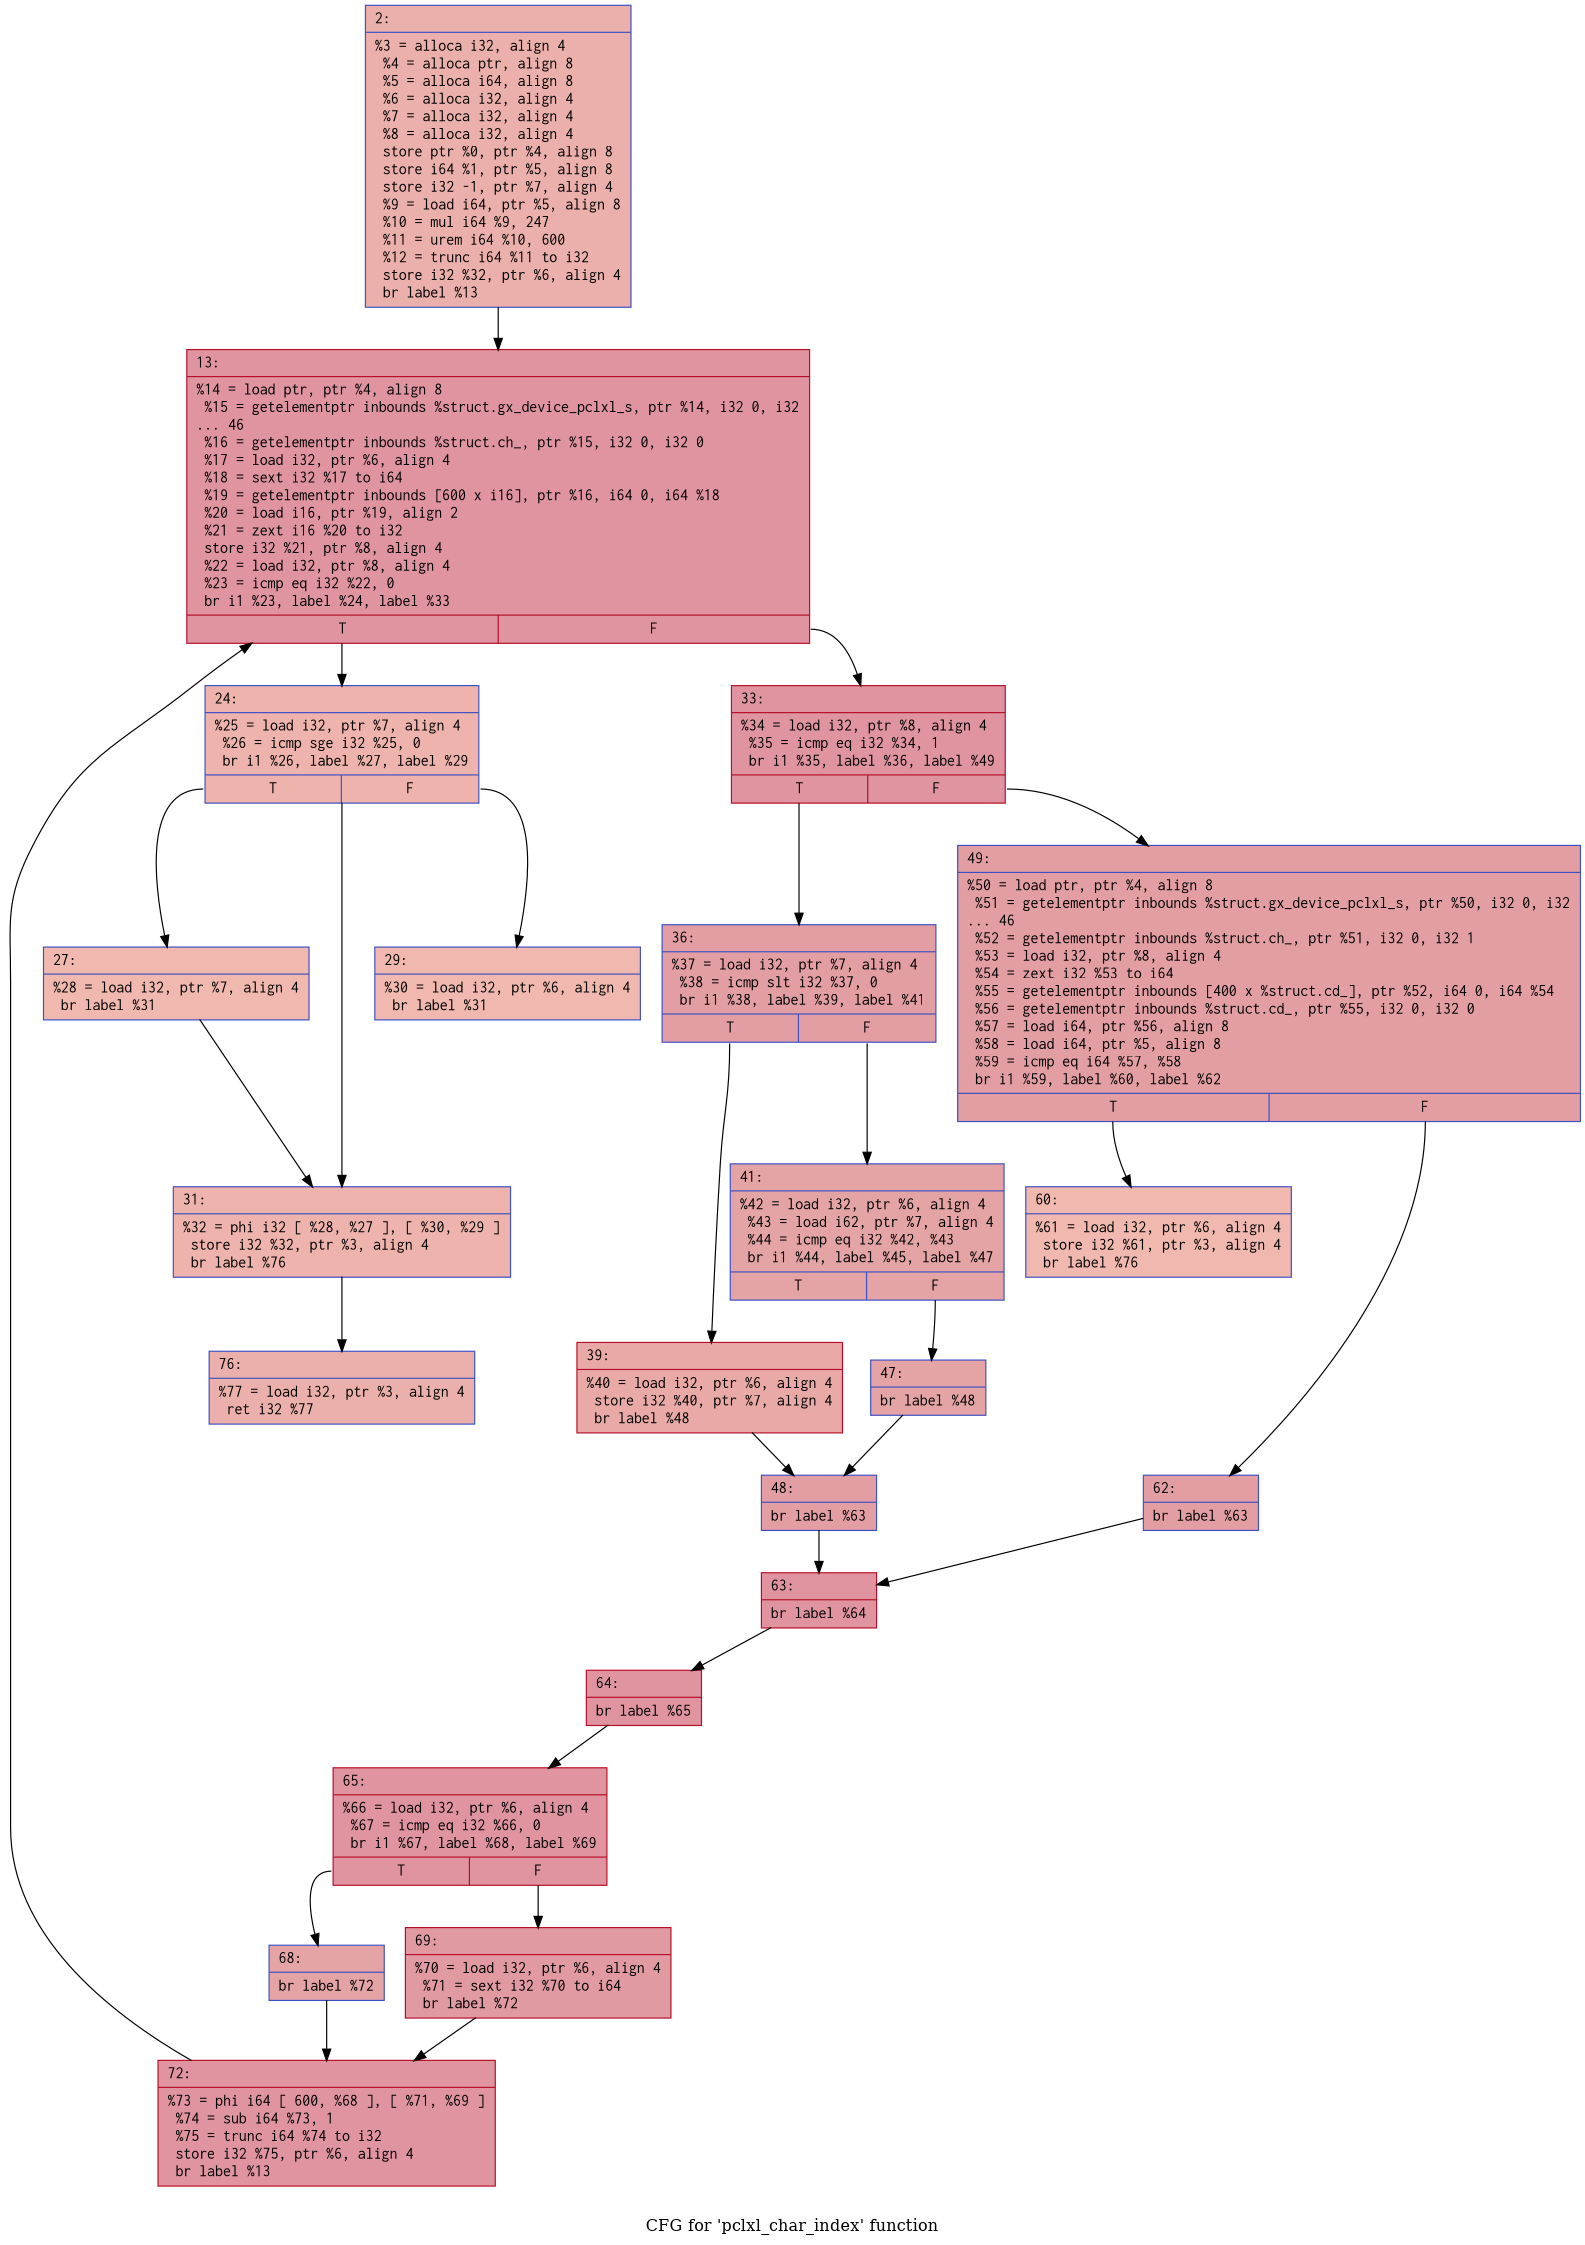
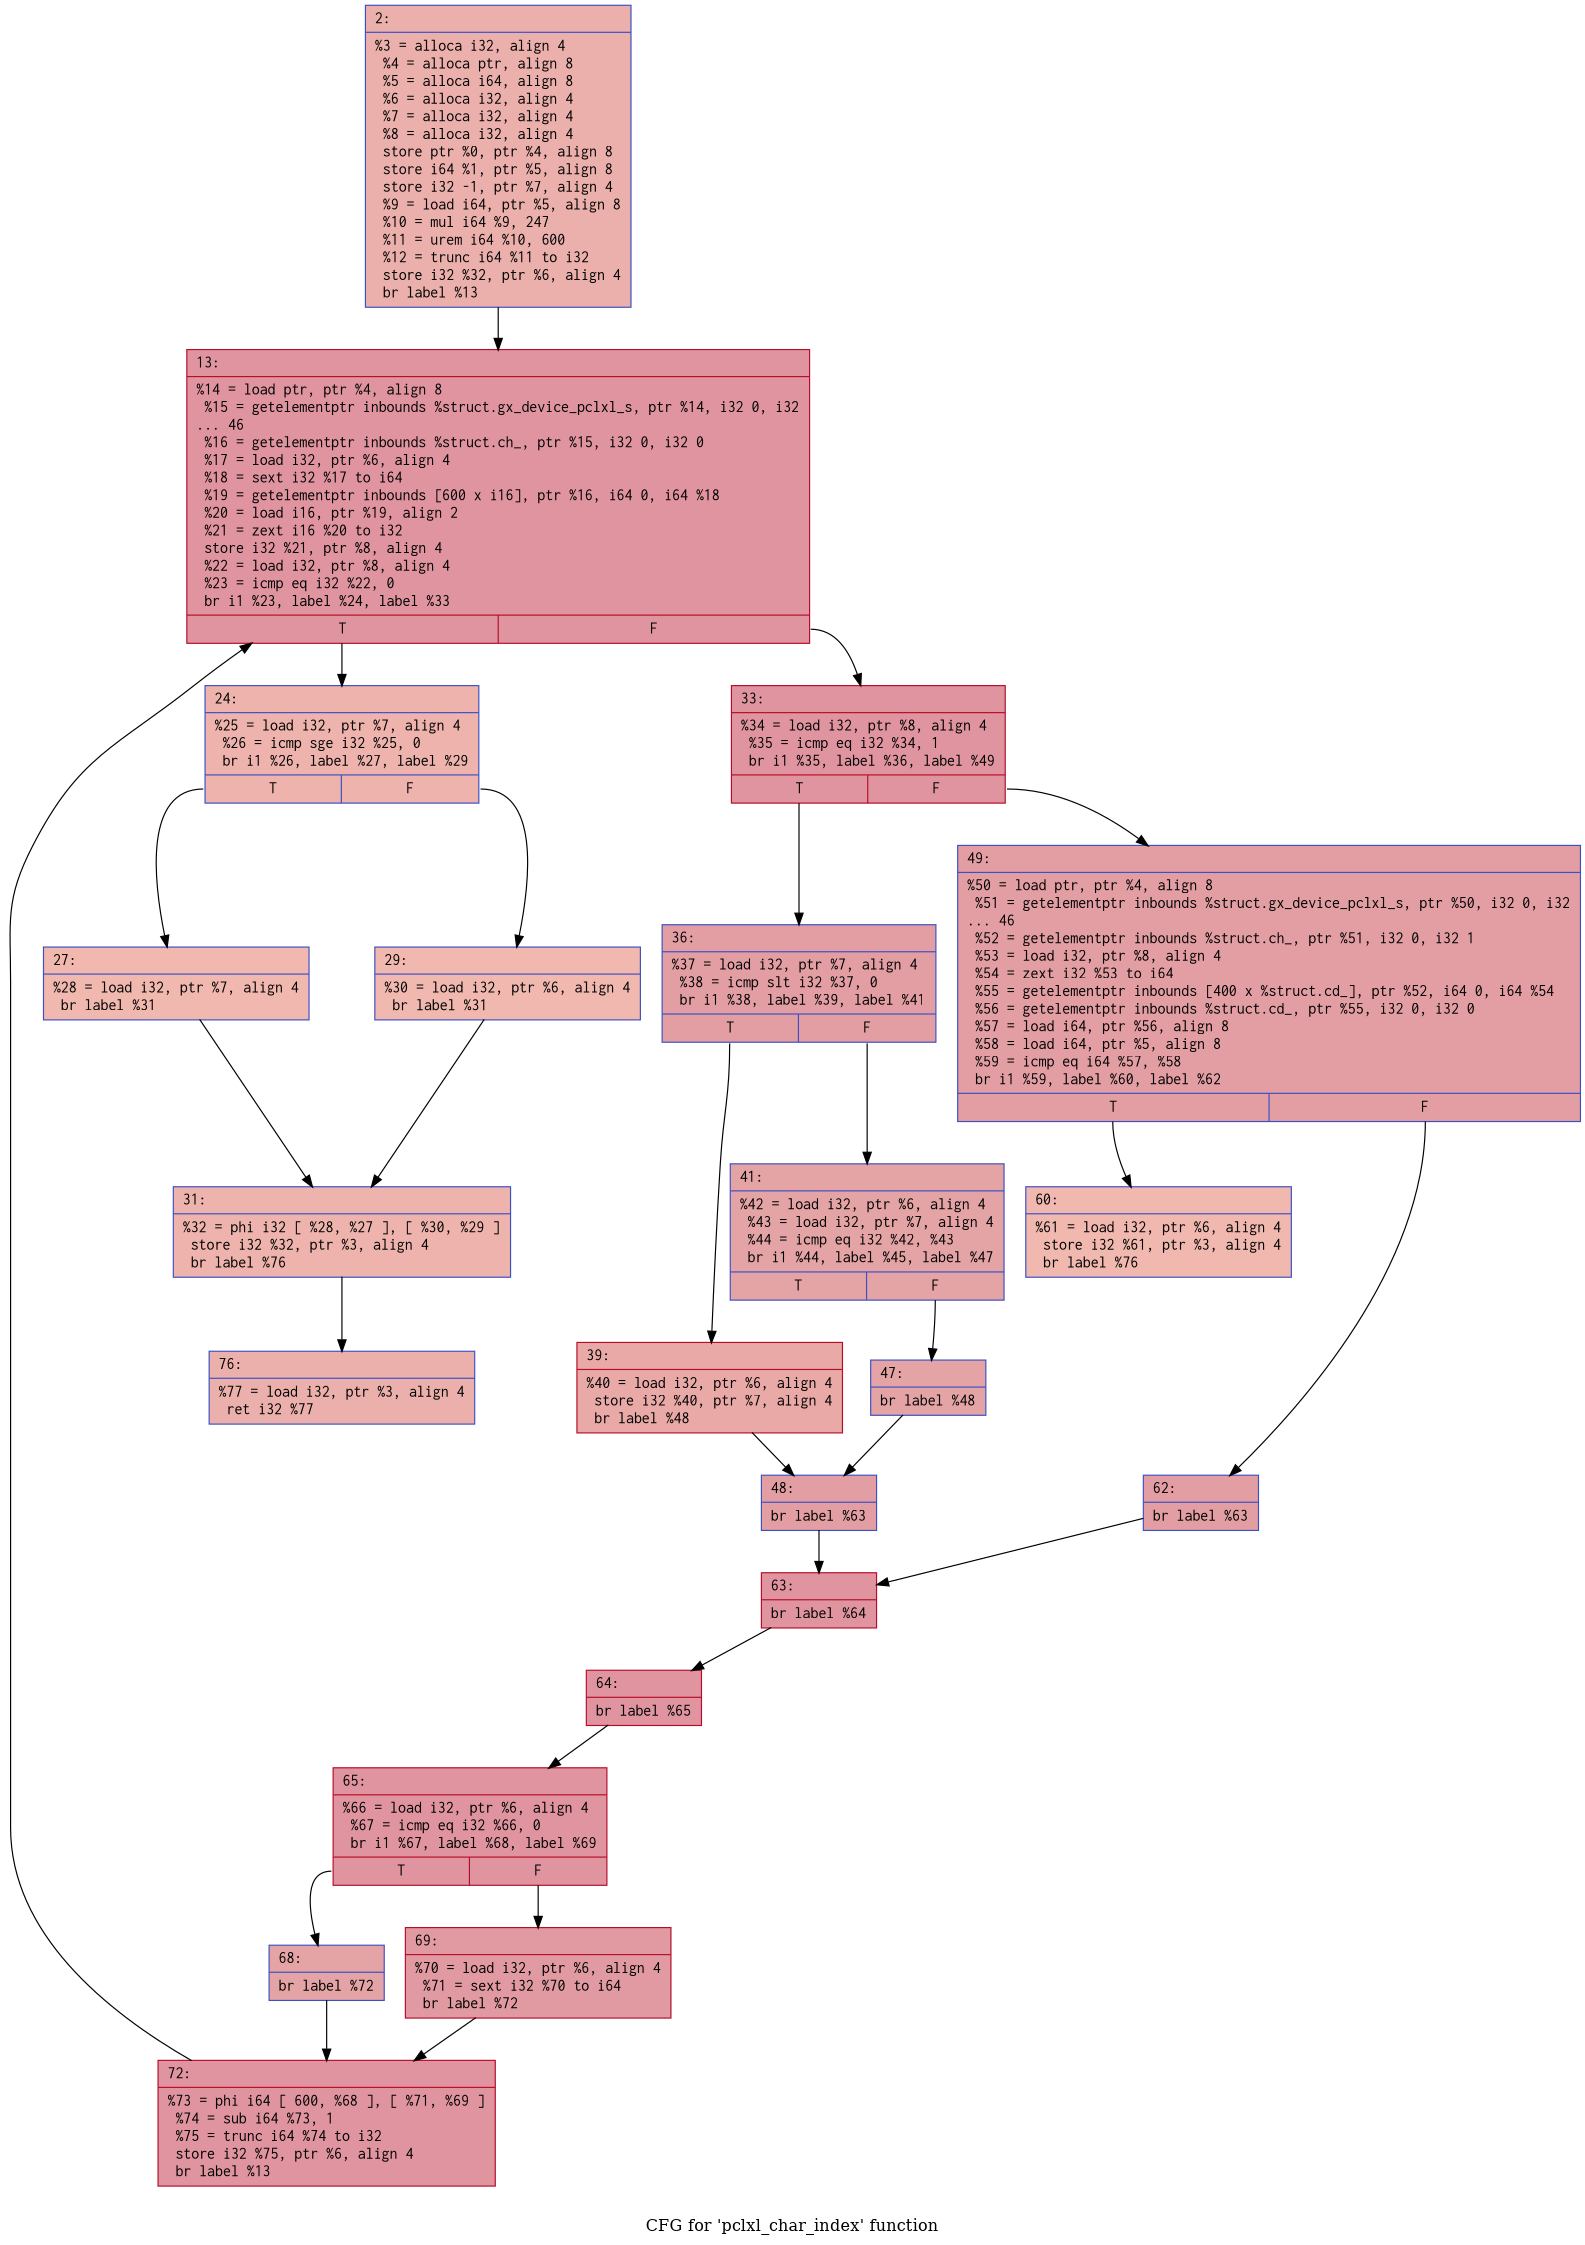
(342, 989) -> (431, 1098)
(867, 1222) -> (867, 1222)
